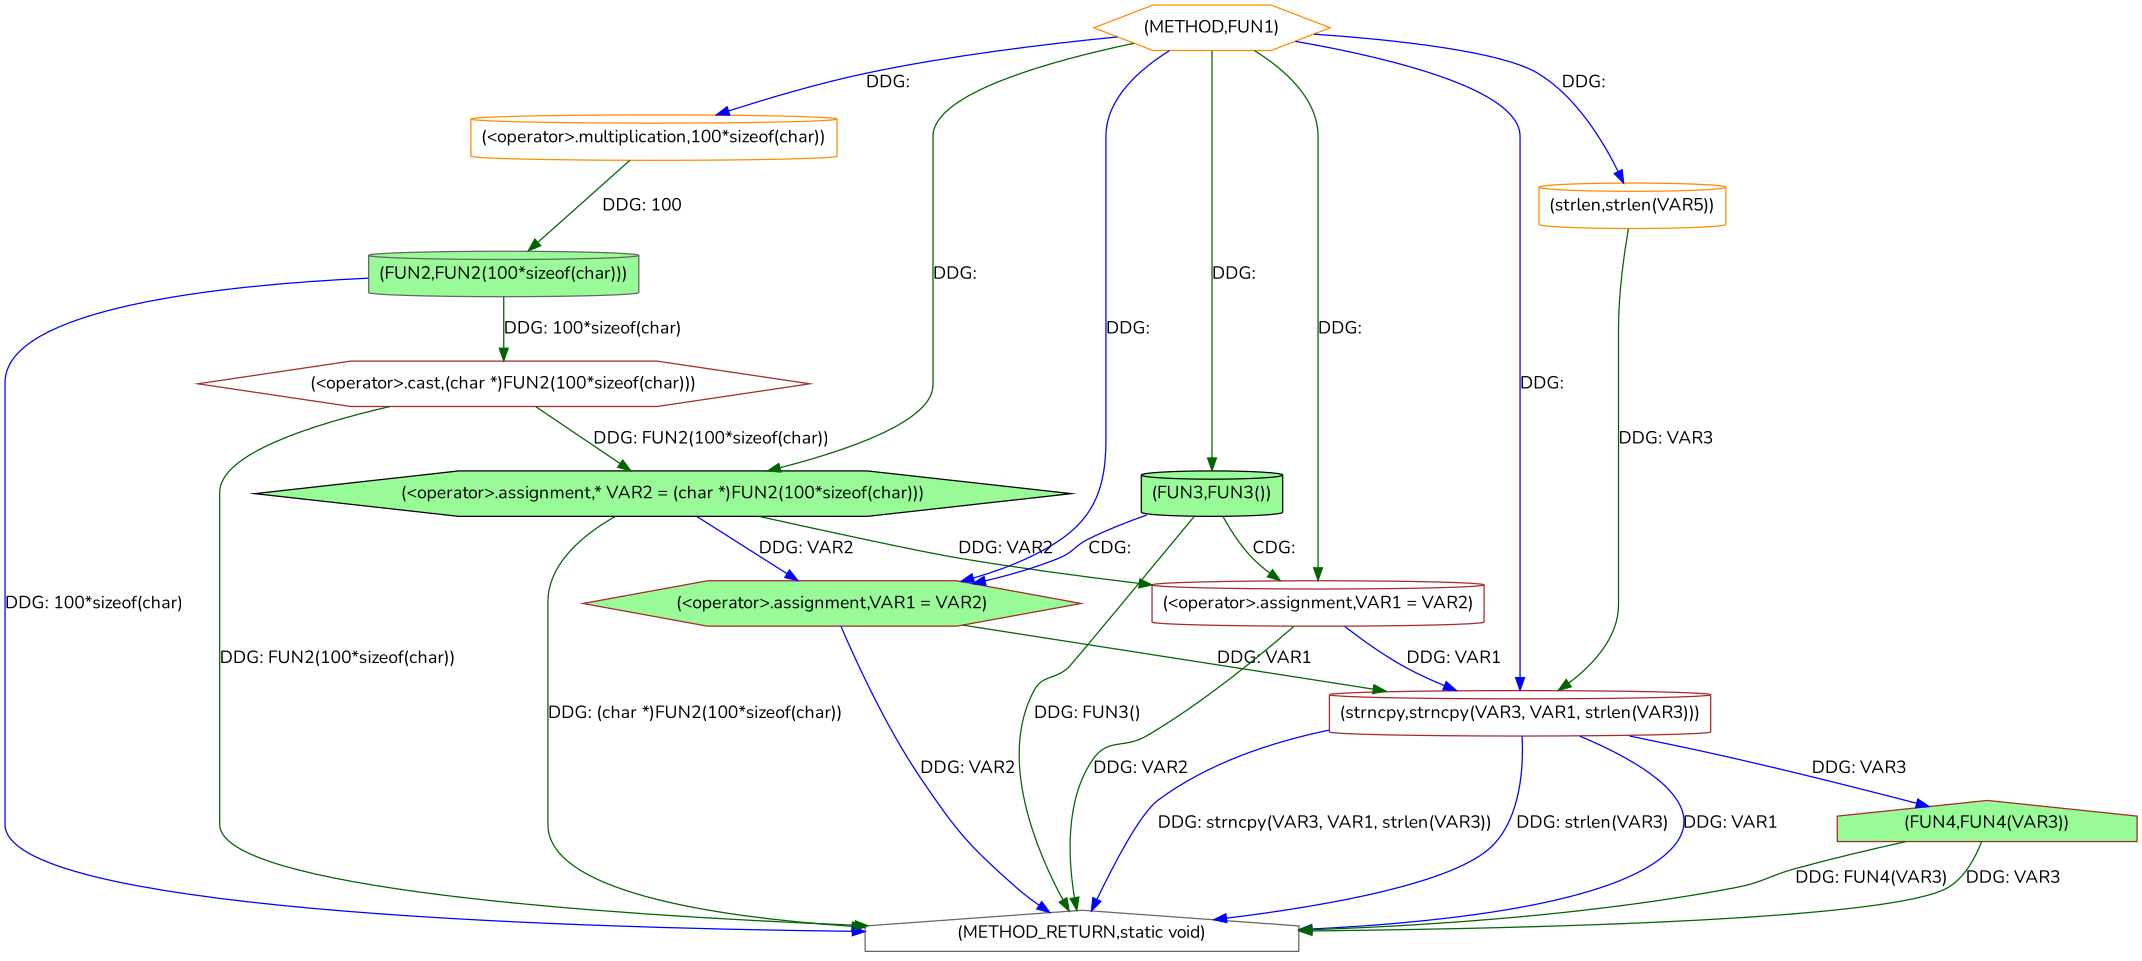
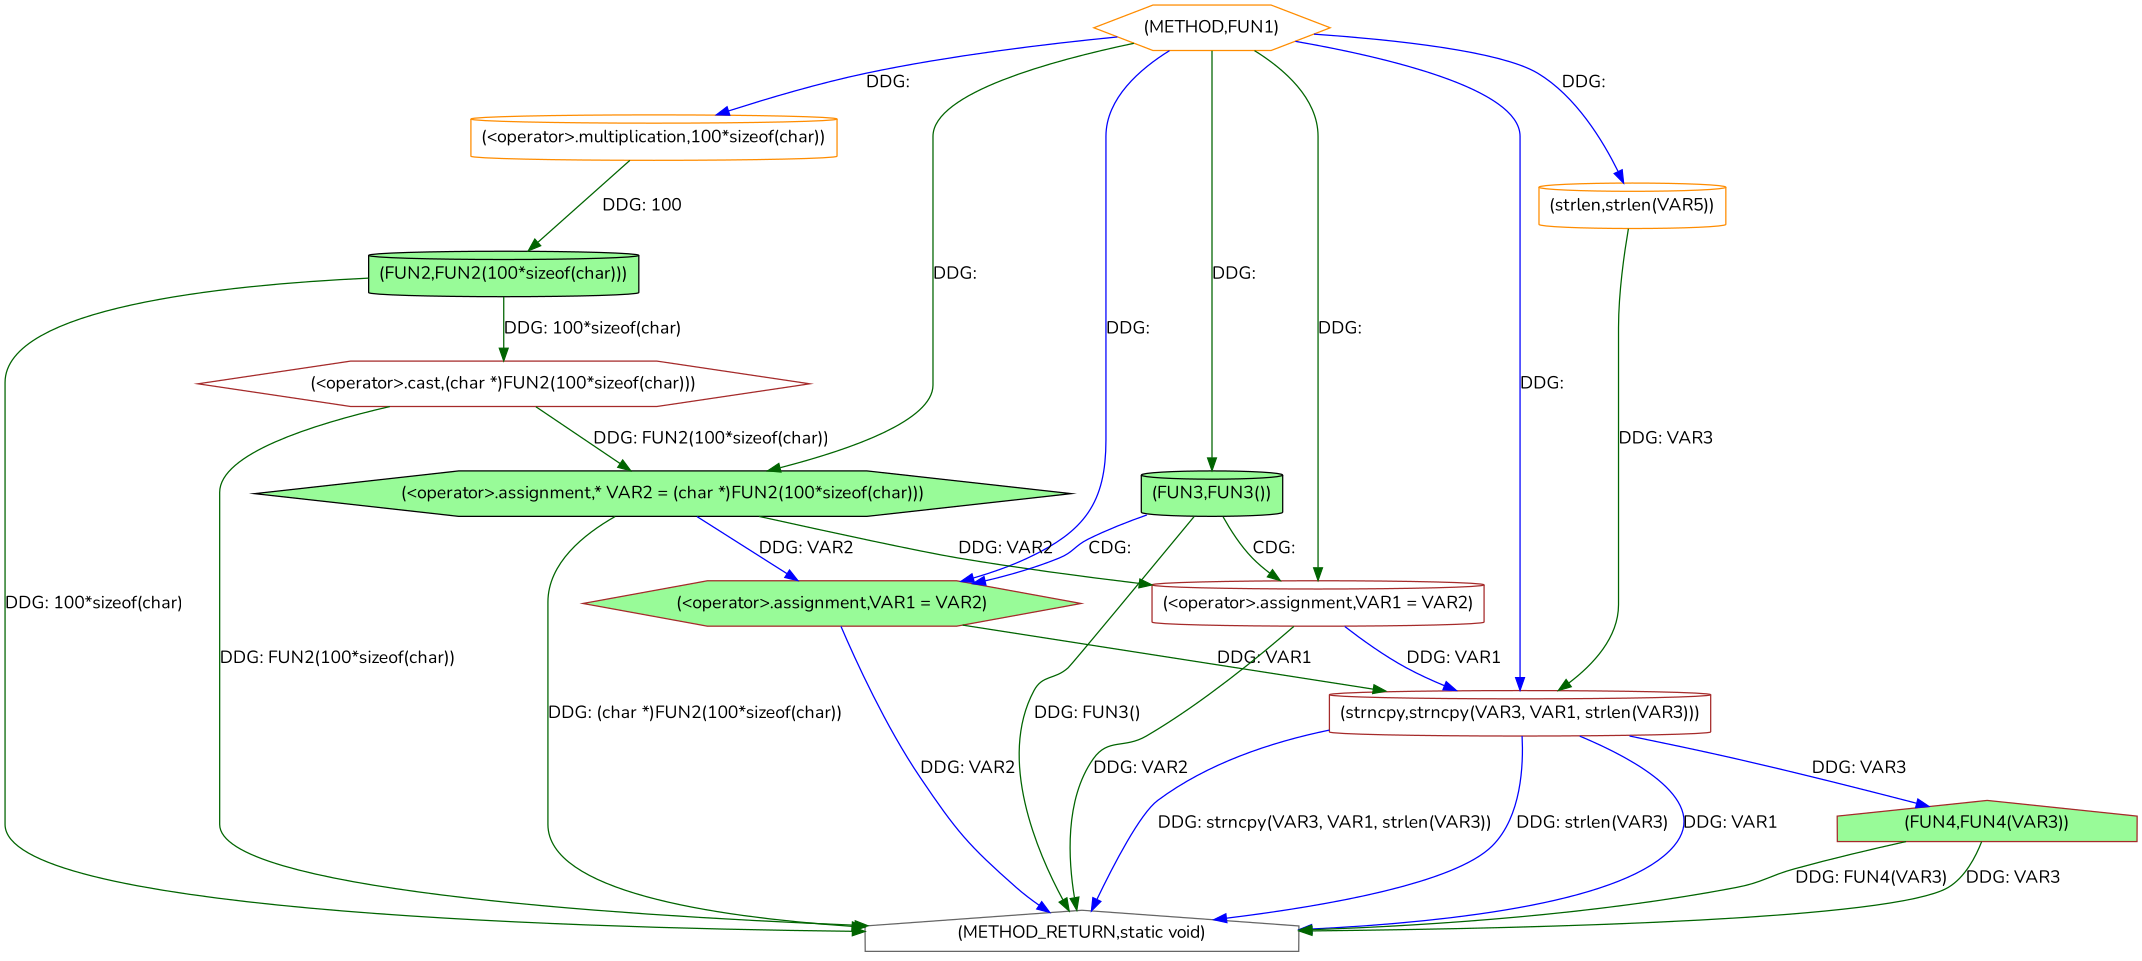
(504, 274) -> (504, 274)
(15, 836) -> (15, 836)
